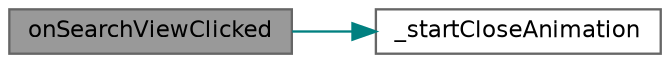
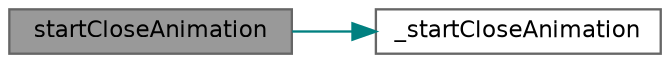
(151, 32) -> (151, 32)
